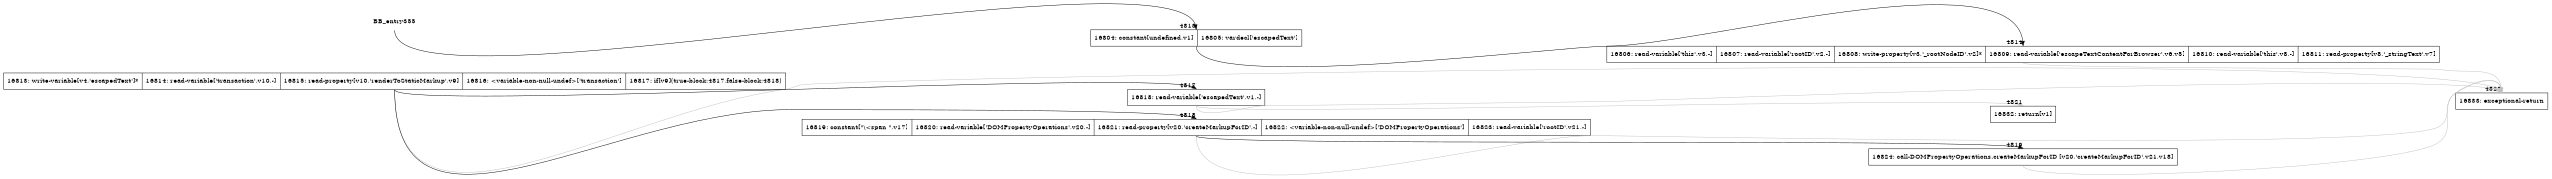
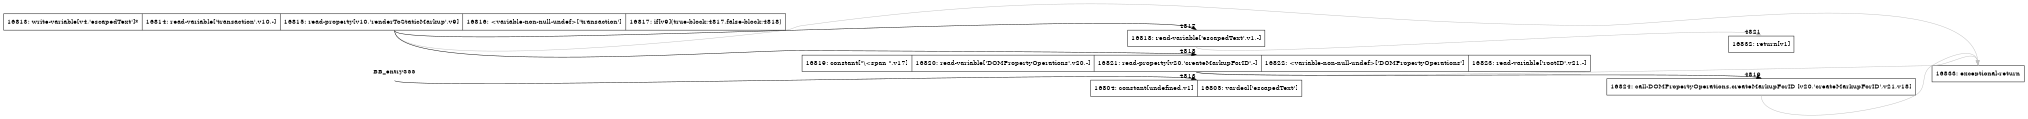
(2023, 54) -> none
(1845, 94) -> none
